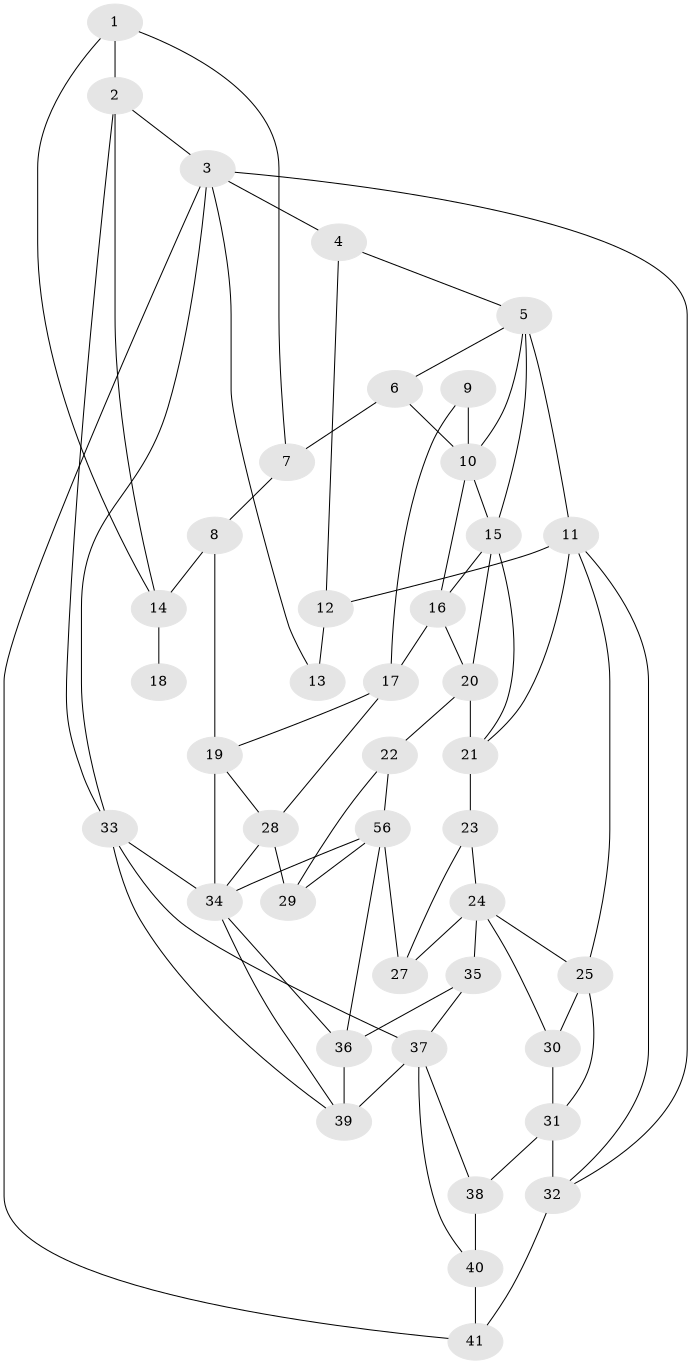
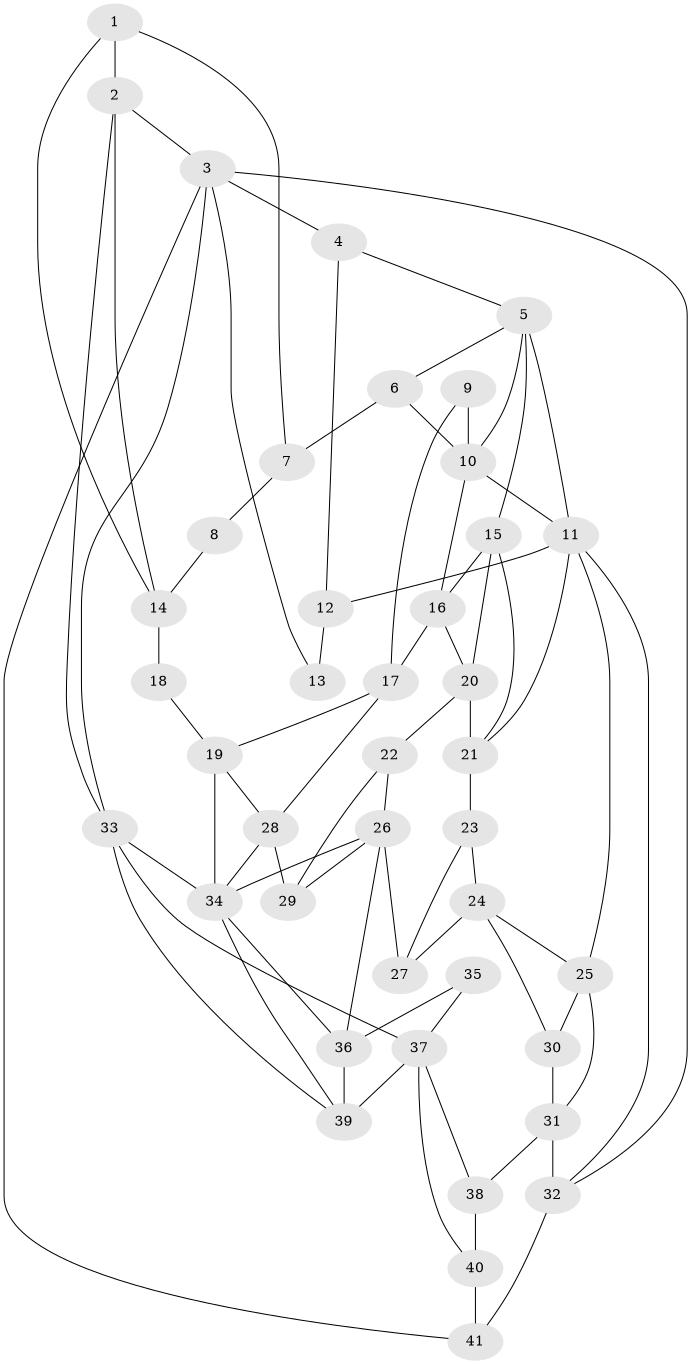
(481, 499) -> (520, 499)
(215, 645) -> (187, 719)
(383, 829) -> (383, 829)
(475, 939) -> none
